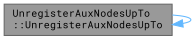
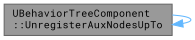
(88, 20) -> (88, 20)
